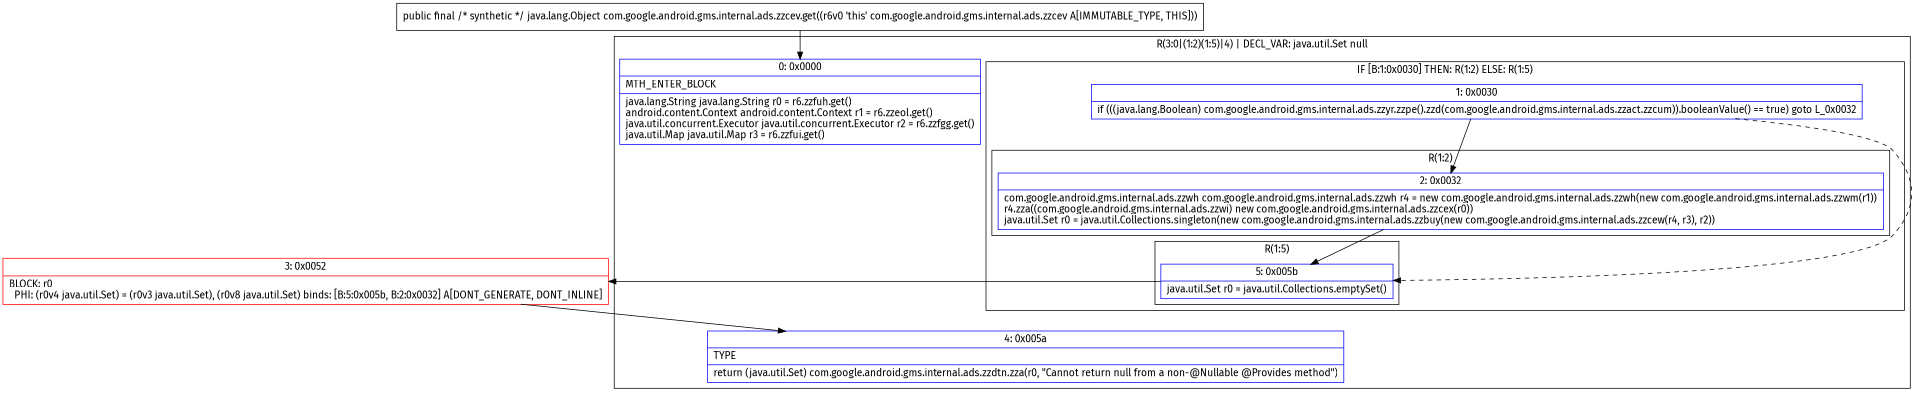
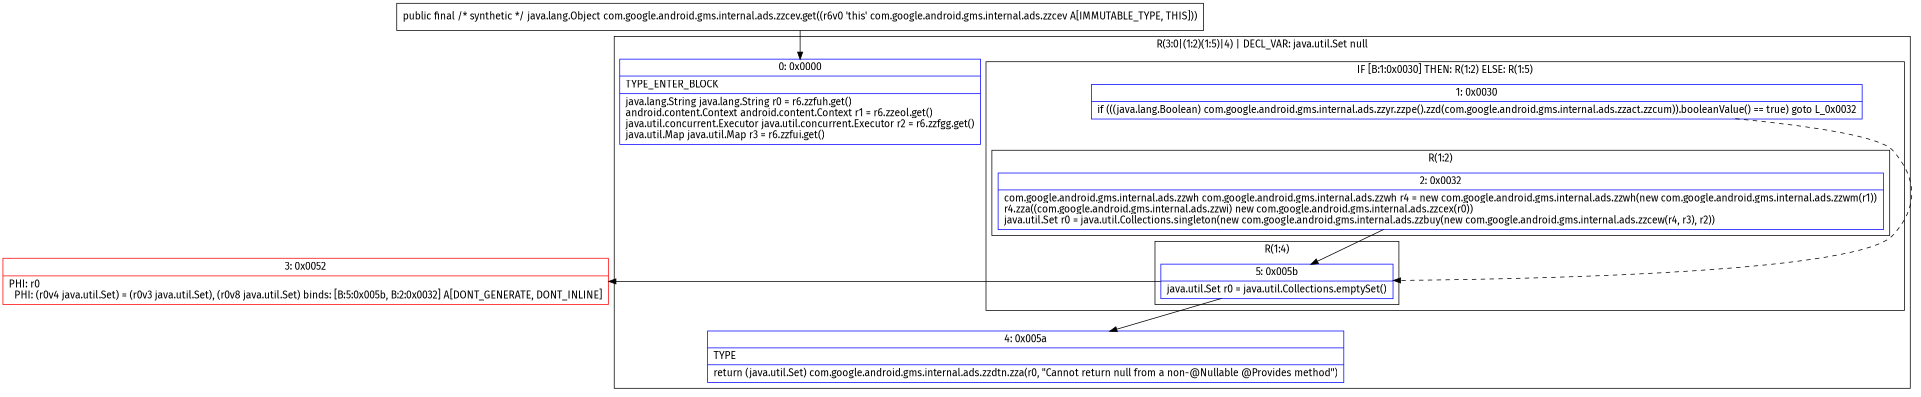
(671, 84) -> (672, 84)
(1462, 142) -> none
(1277, 250) -> (1277, 250)
(32, 284) -> (26, 284)
(649, 317) -> (1164, 315)
